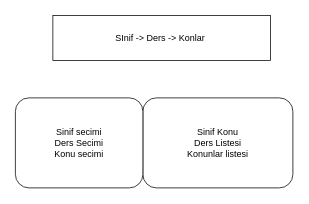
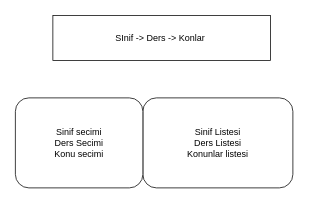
(218, 143) -> (218, 143)
